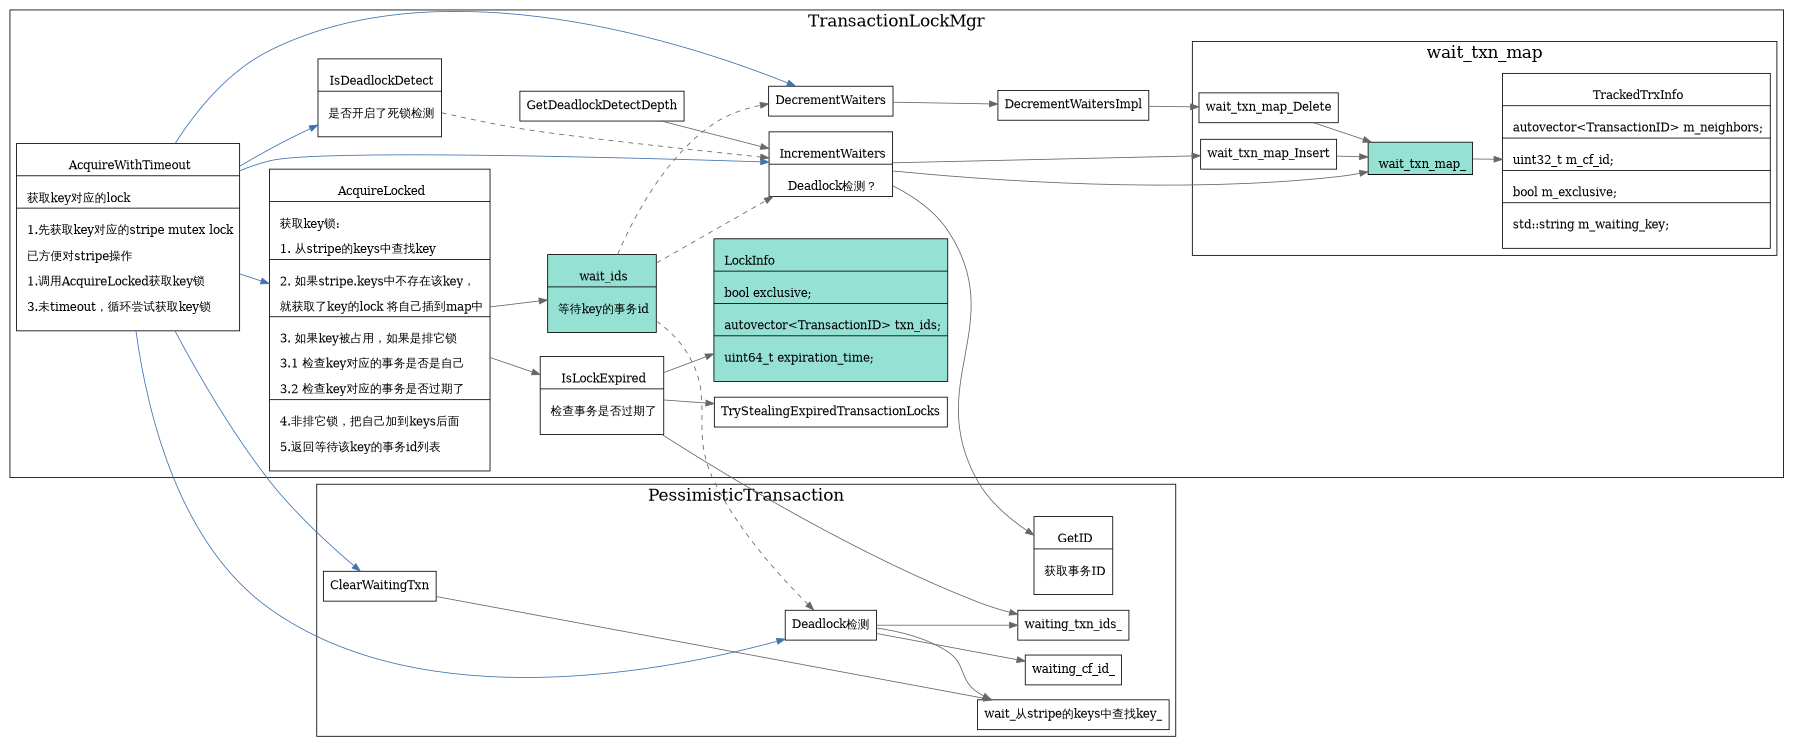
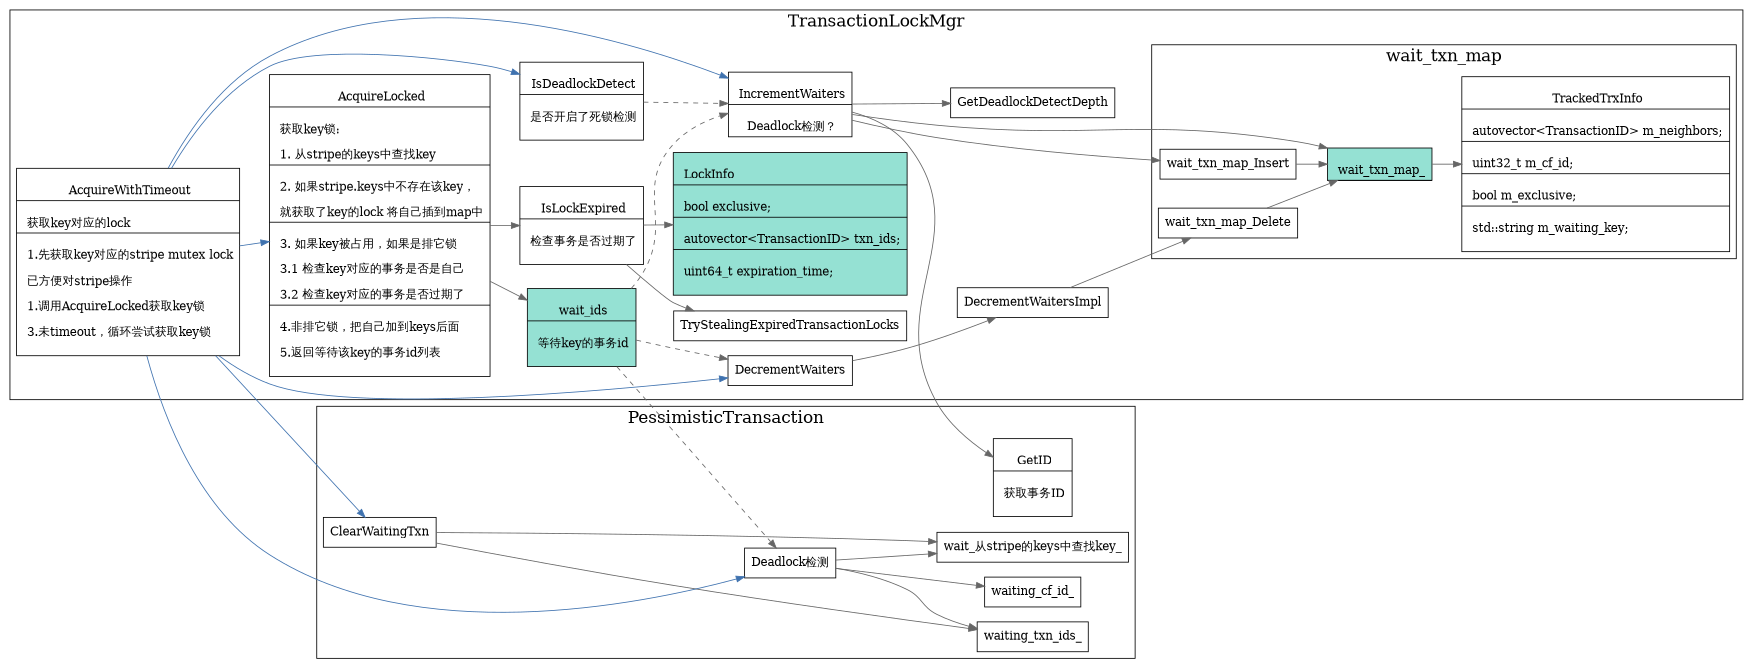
(711, 134) -> (897, 104)
(831, 533) -> (715, 592)
